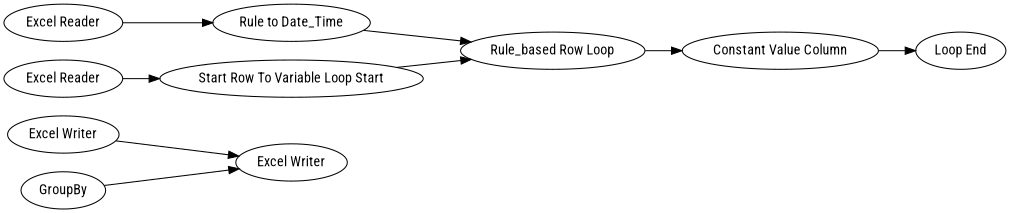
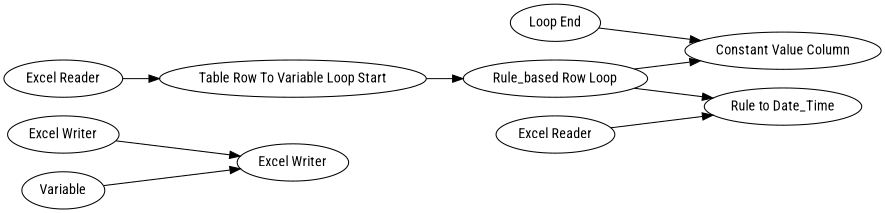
(412, 36) -> (668, 93)
(892, 51) -> (644, 34)
(292, 79) -> (293, 79)
(63, 190) -> (63, 190)
